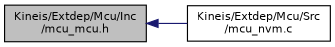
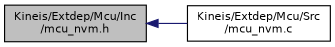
(75, 23) -> (75, 23)
